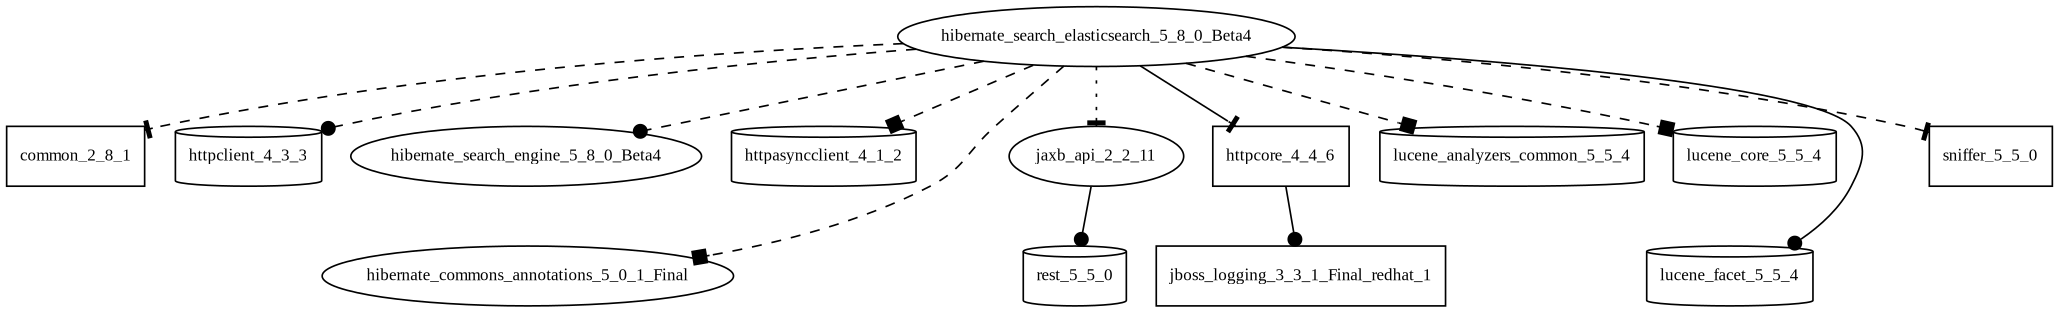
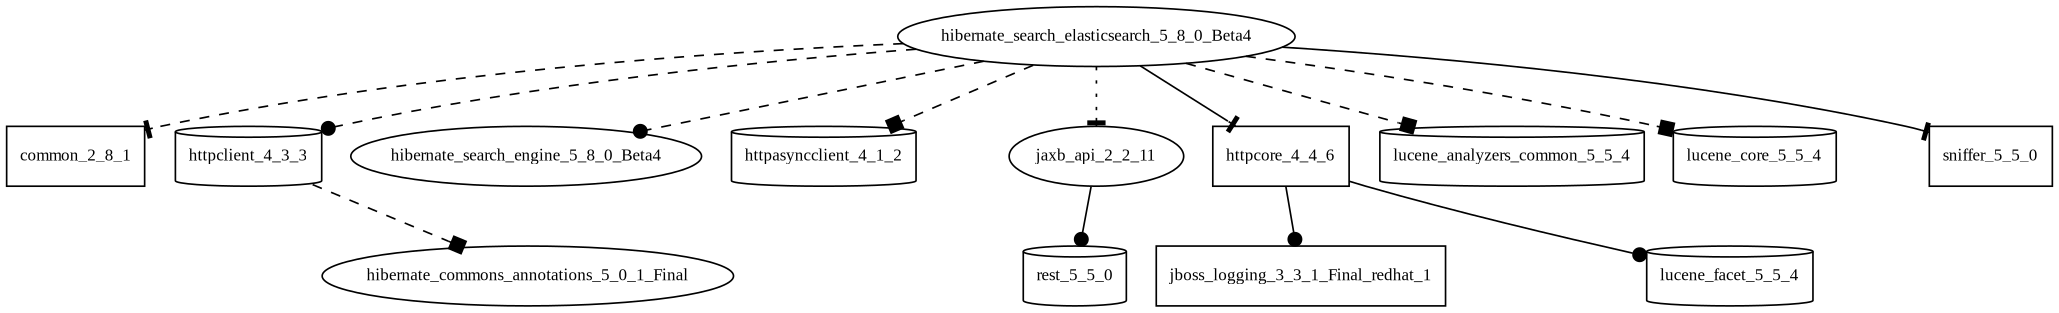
(1603, 77) -> (1603, 77)
(1639, 77) -> (1490, 219)
(907, 197) -> (380, 213)
